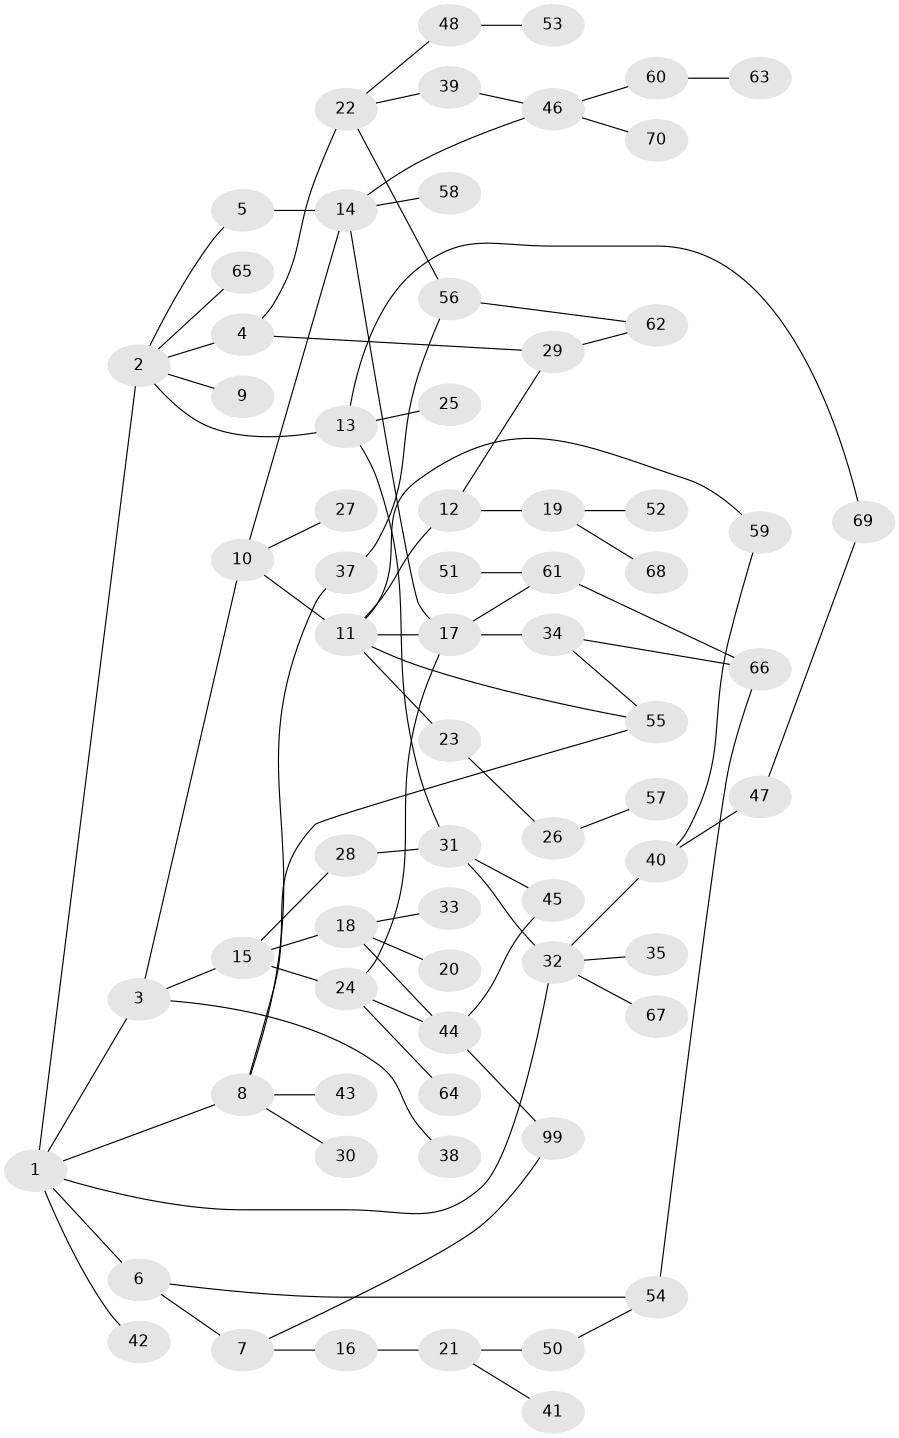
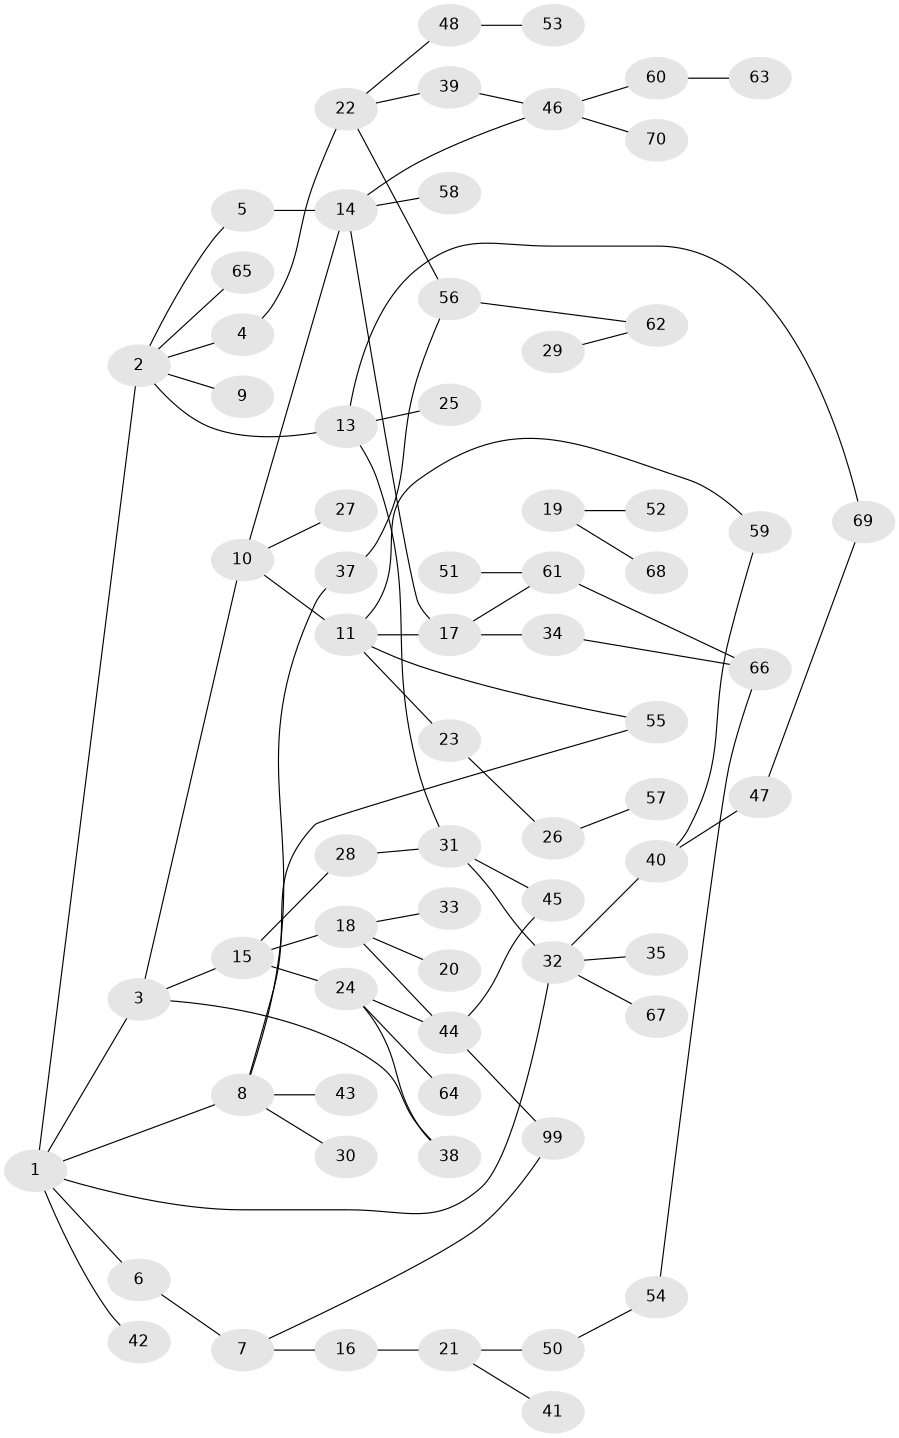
(398, 343) -> none
(450, 511) -> none
(605, 678) -> none
(405, 815) -> (396, 1070)
(397, 1297) -> none
